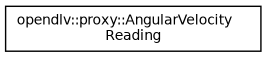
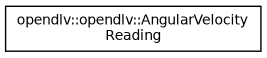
(133, 29) -> (133, 29)
